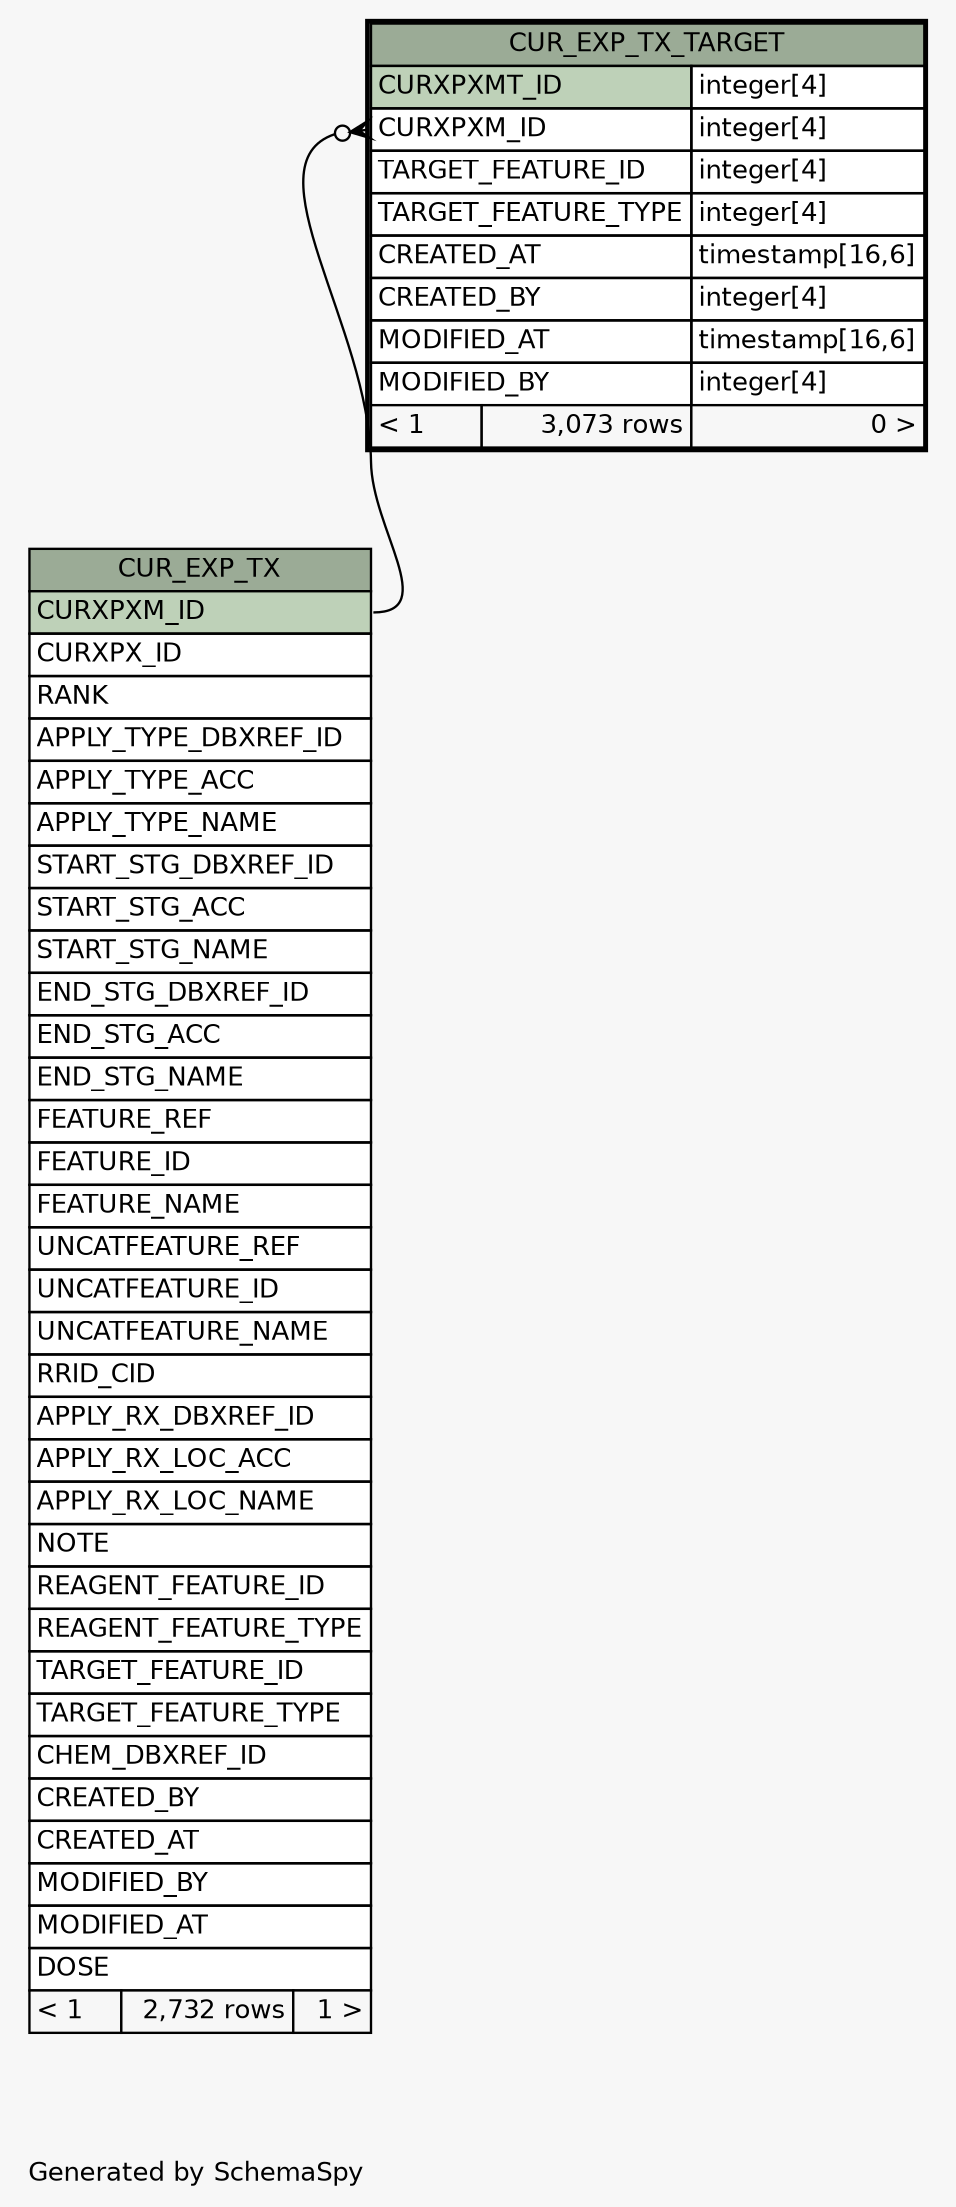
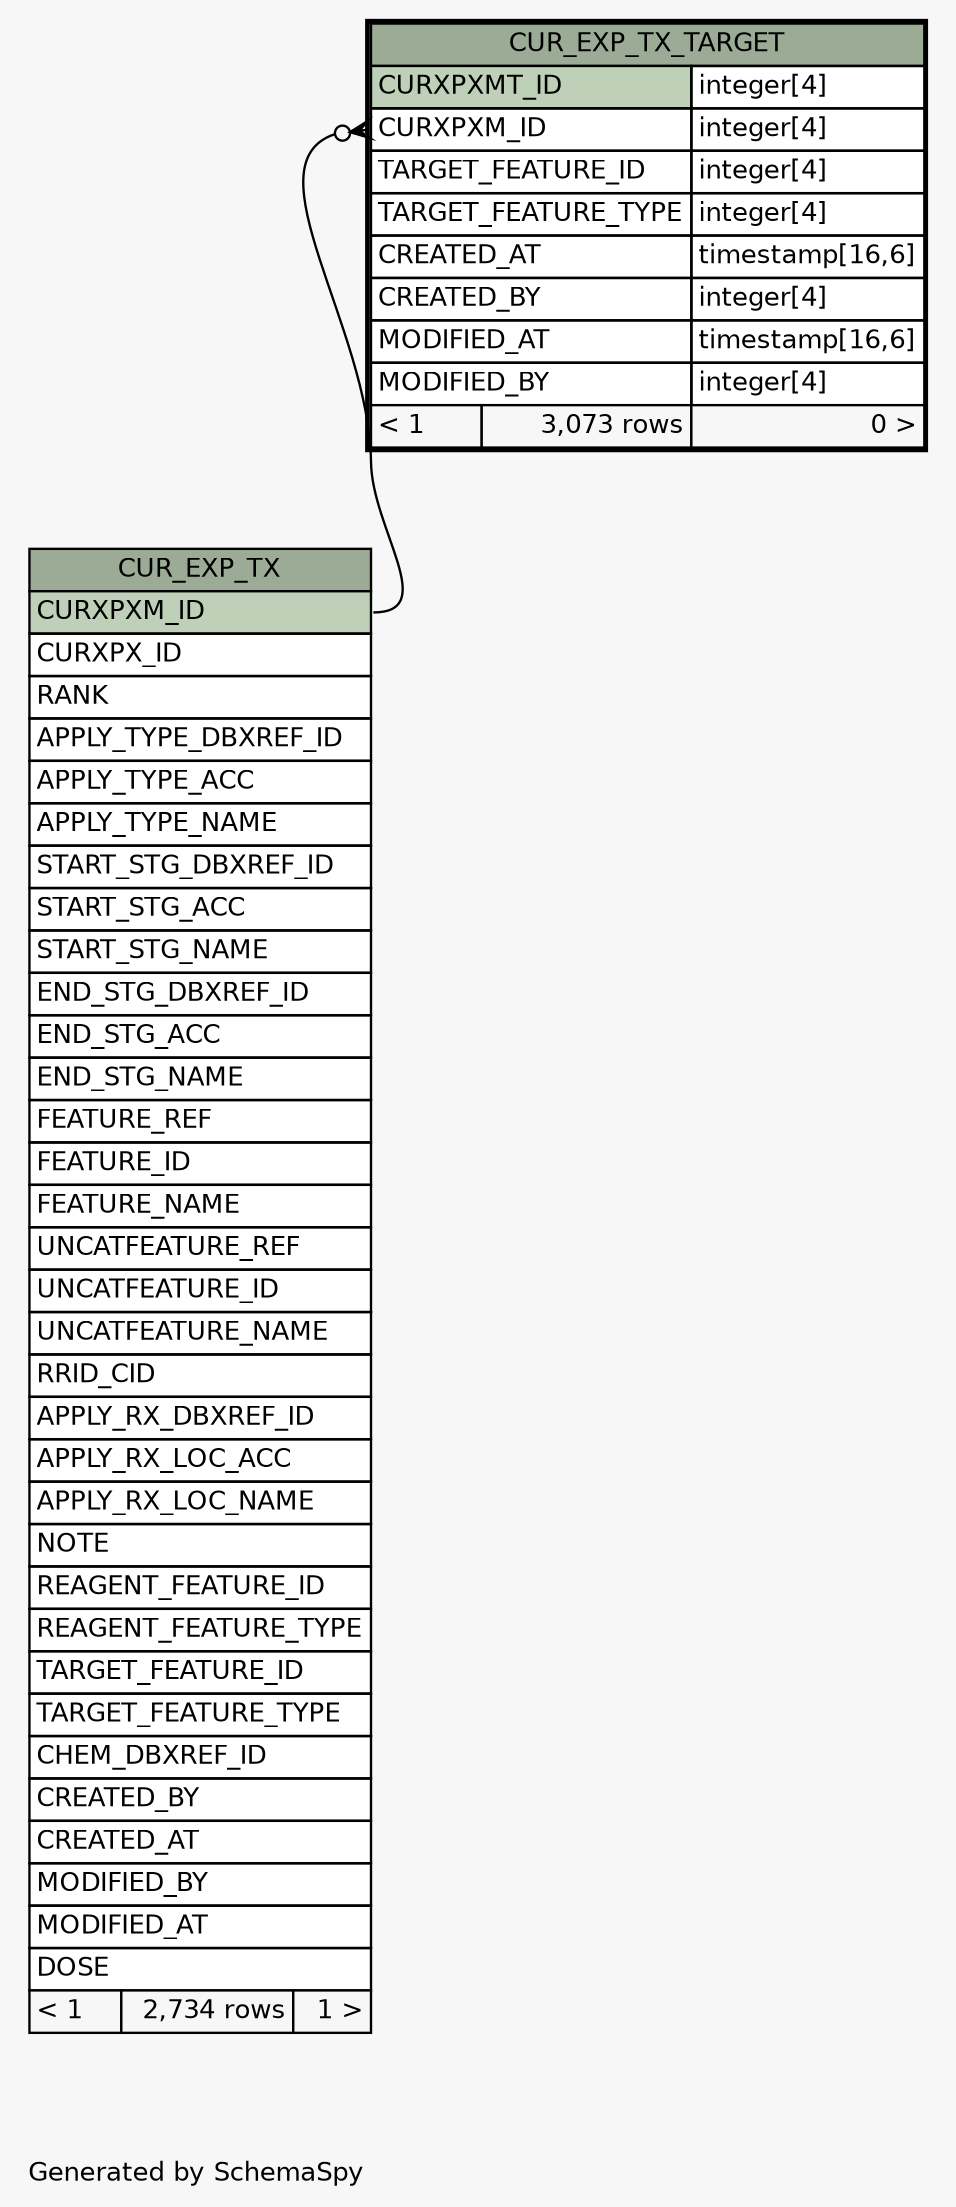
(214, 2010) -> (214, 2010)
